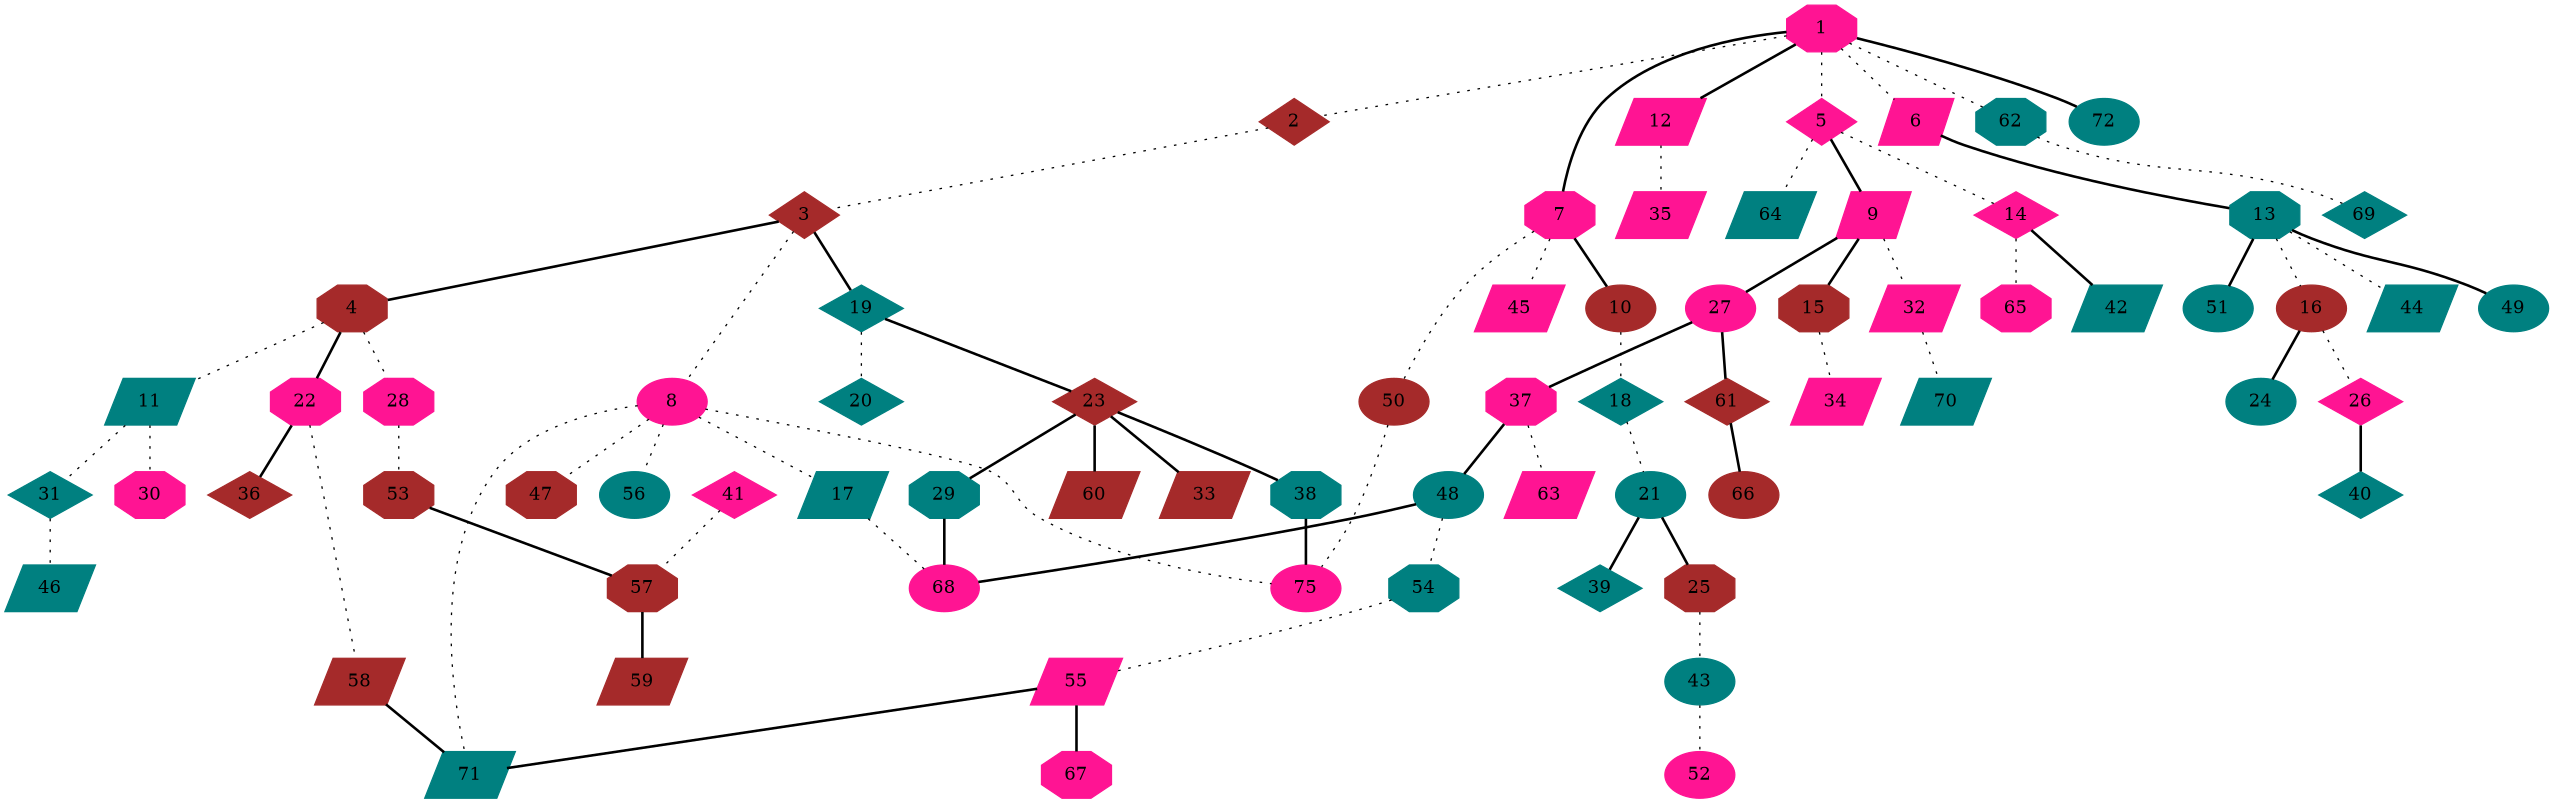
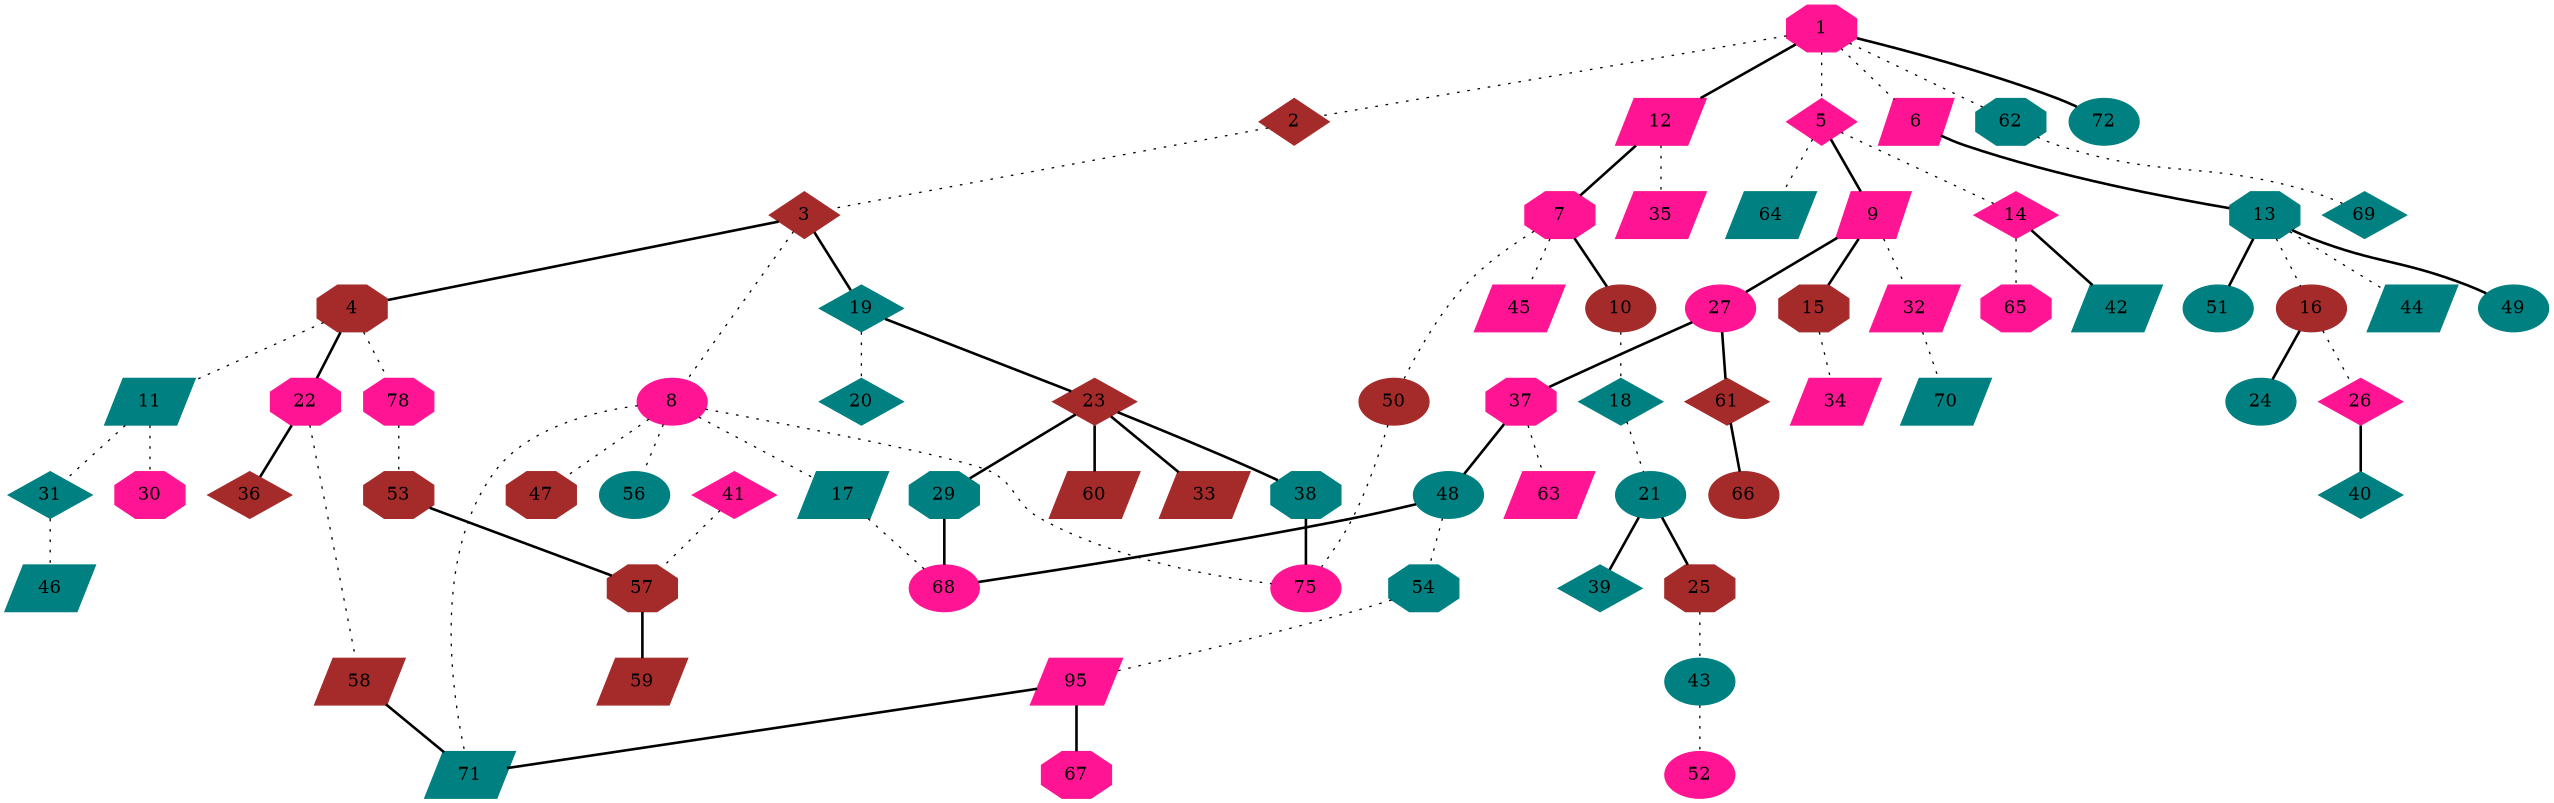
(1644, 72) -> (1608, 171)
(399, 402) -> (399, 402)
(1076, 682) -> (1076, 682)
